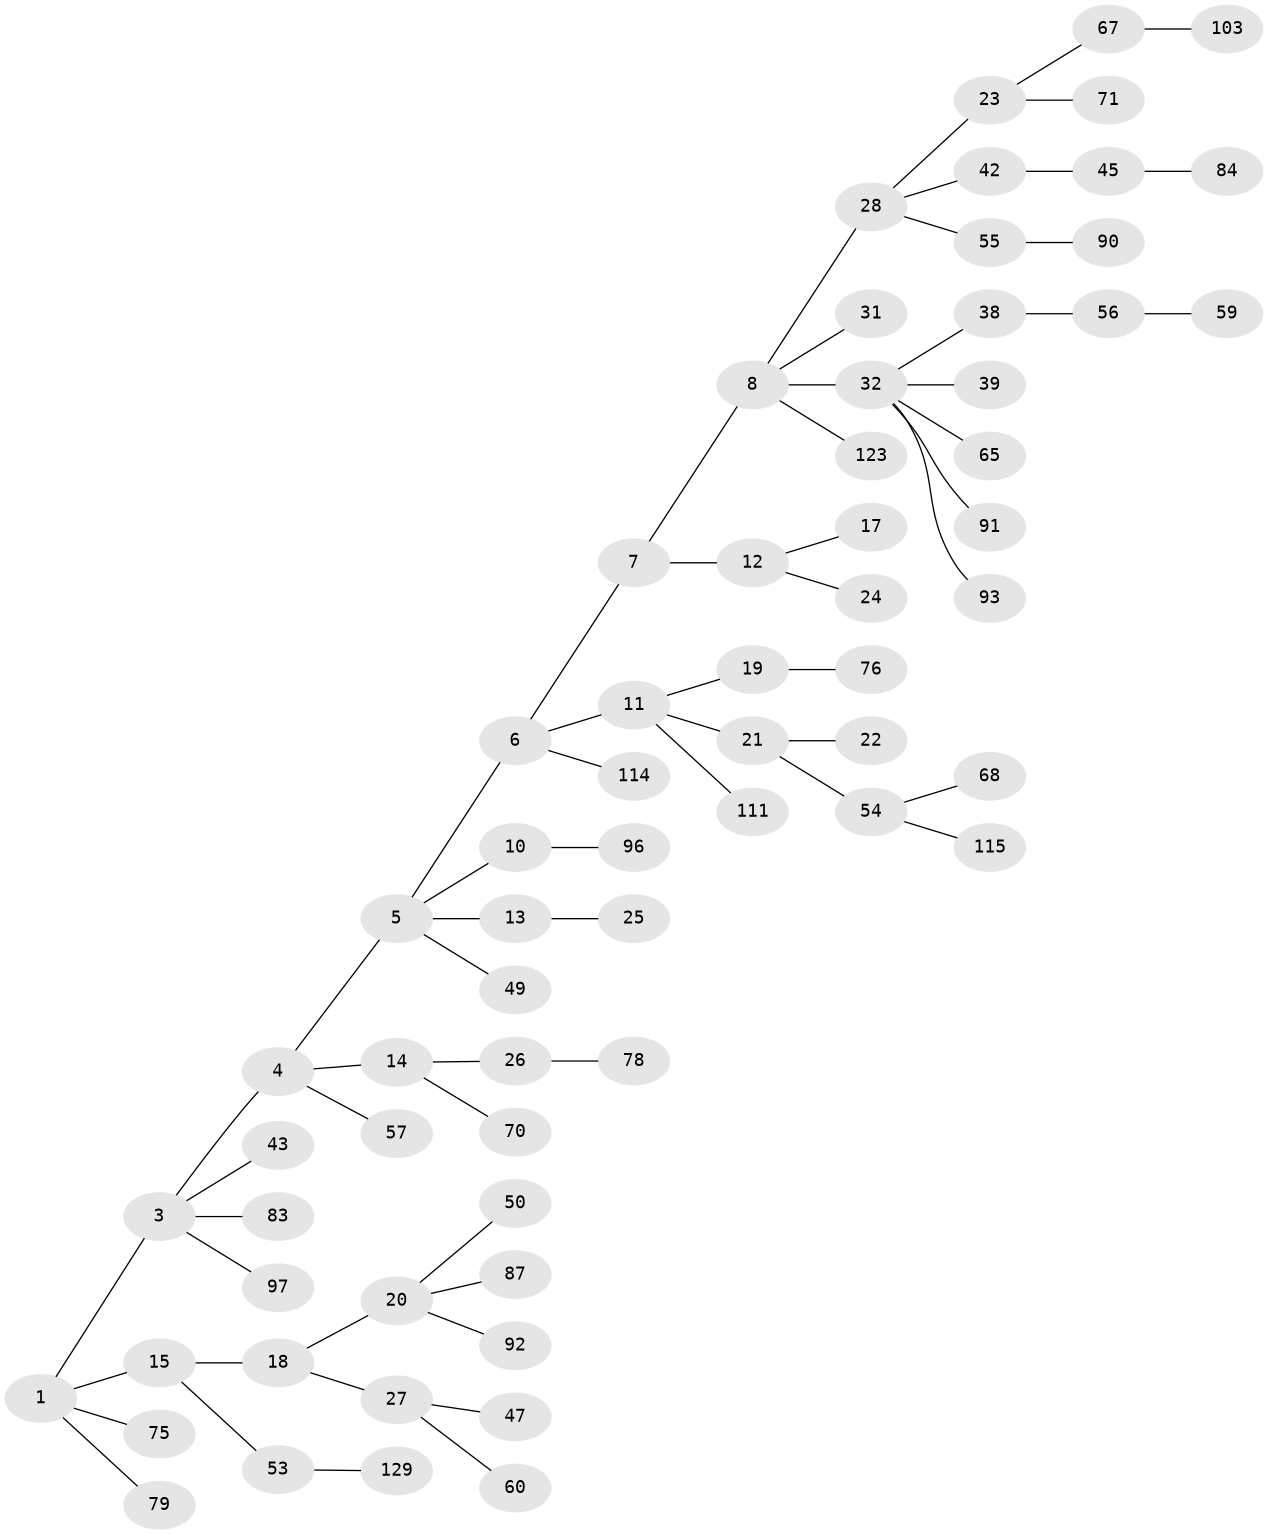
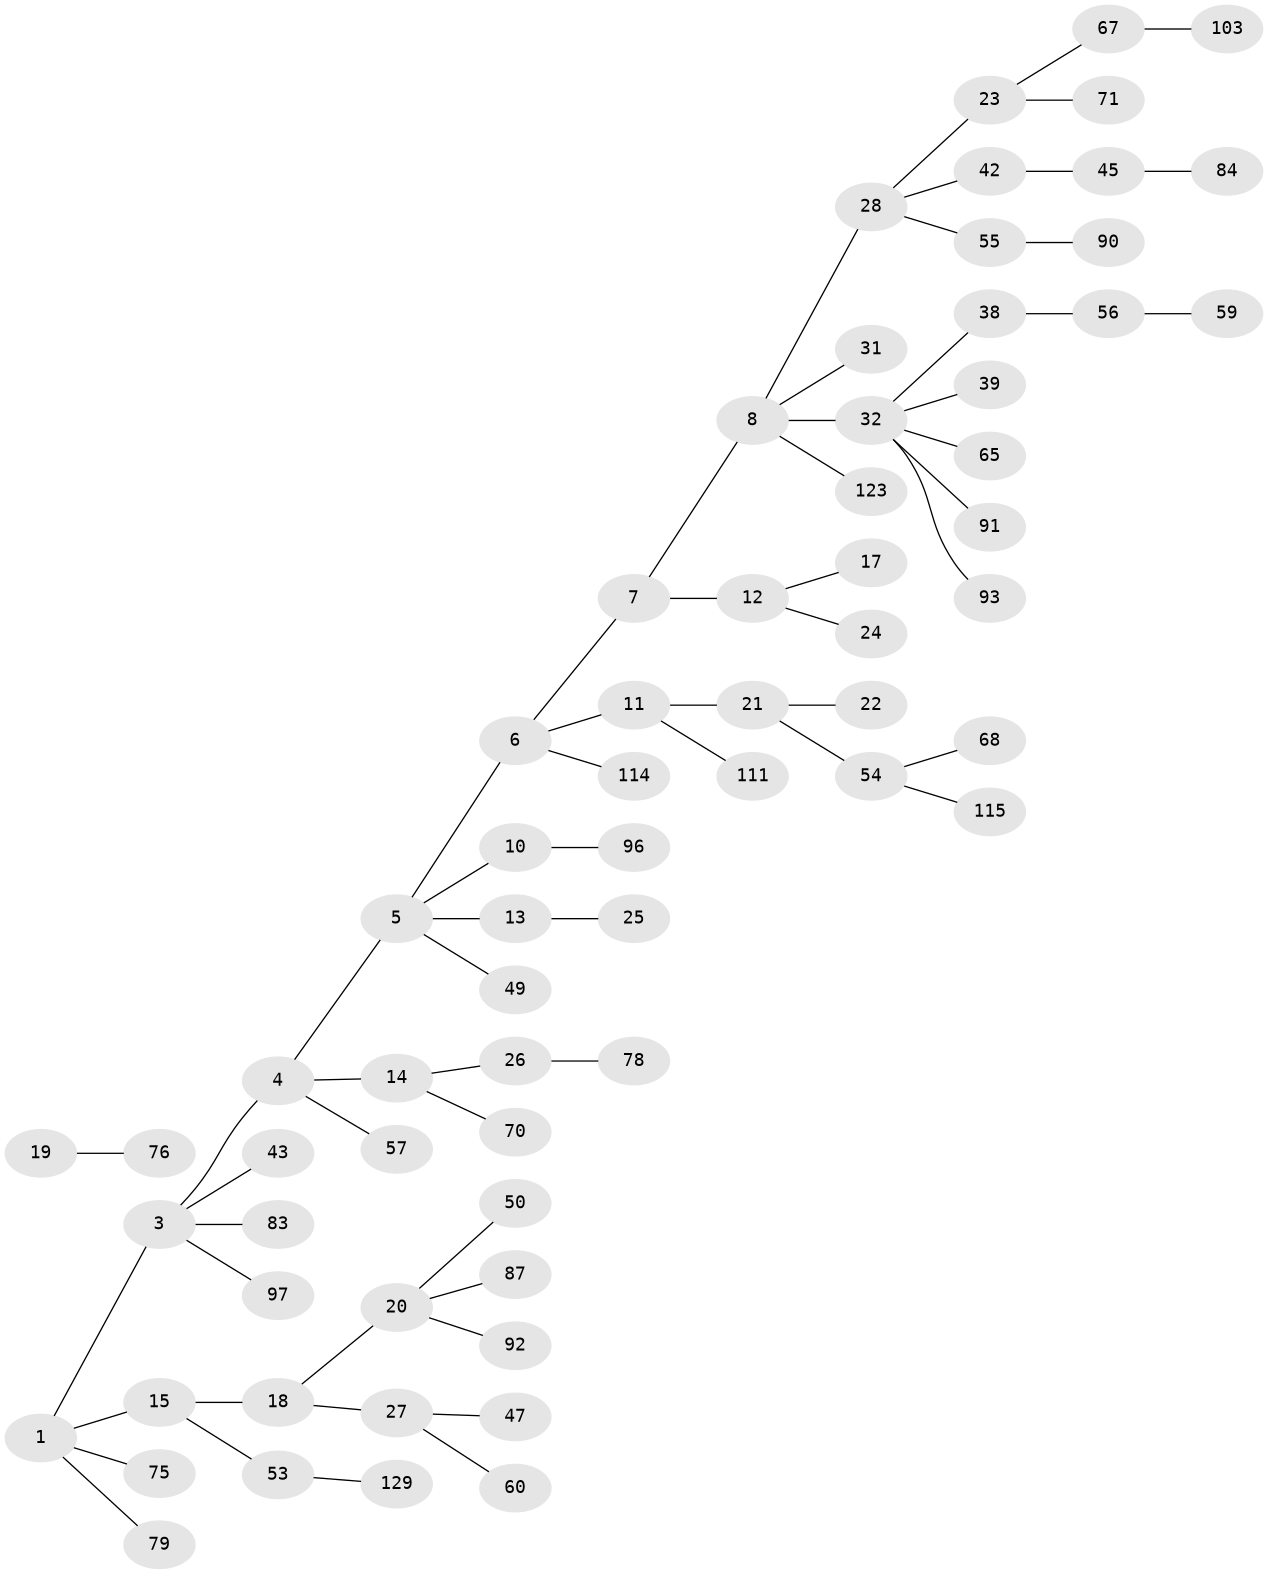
(694, 687) -> none
